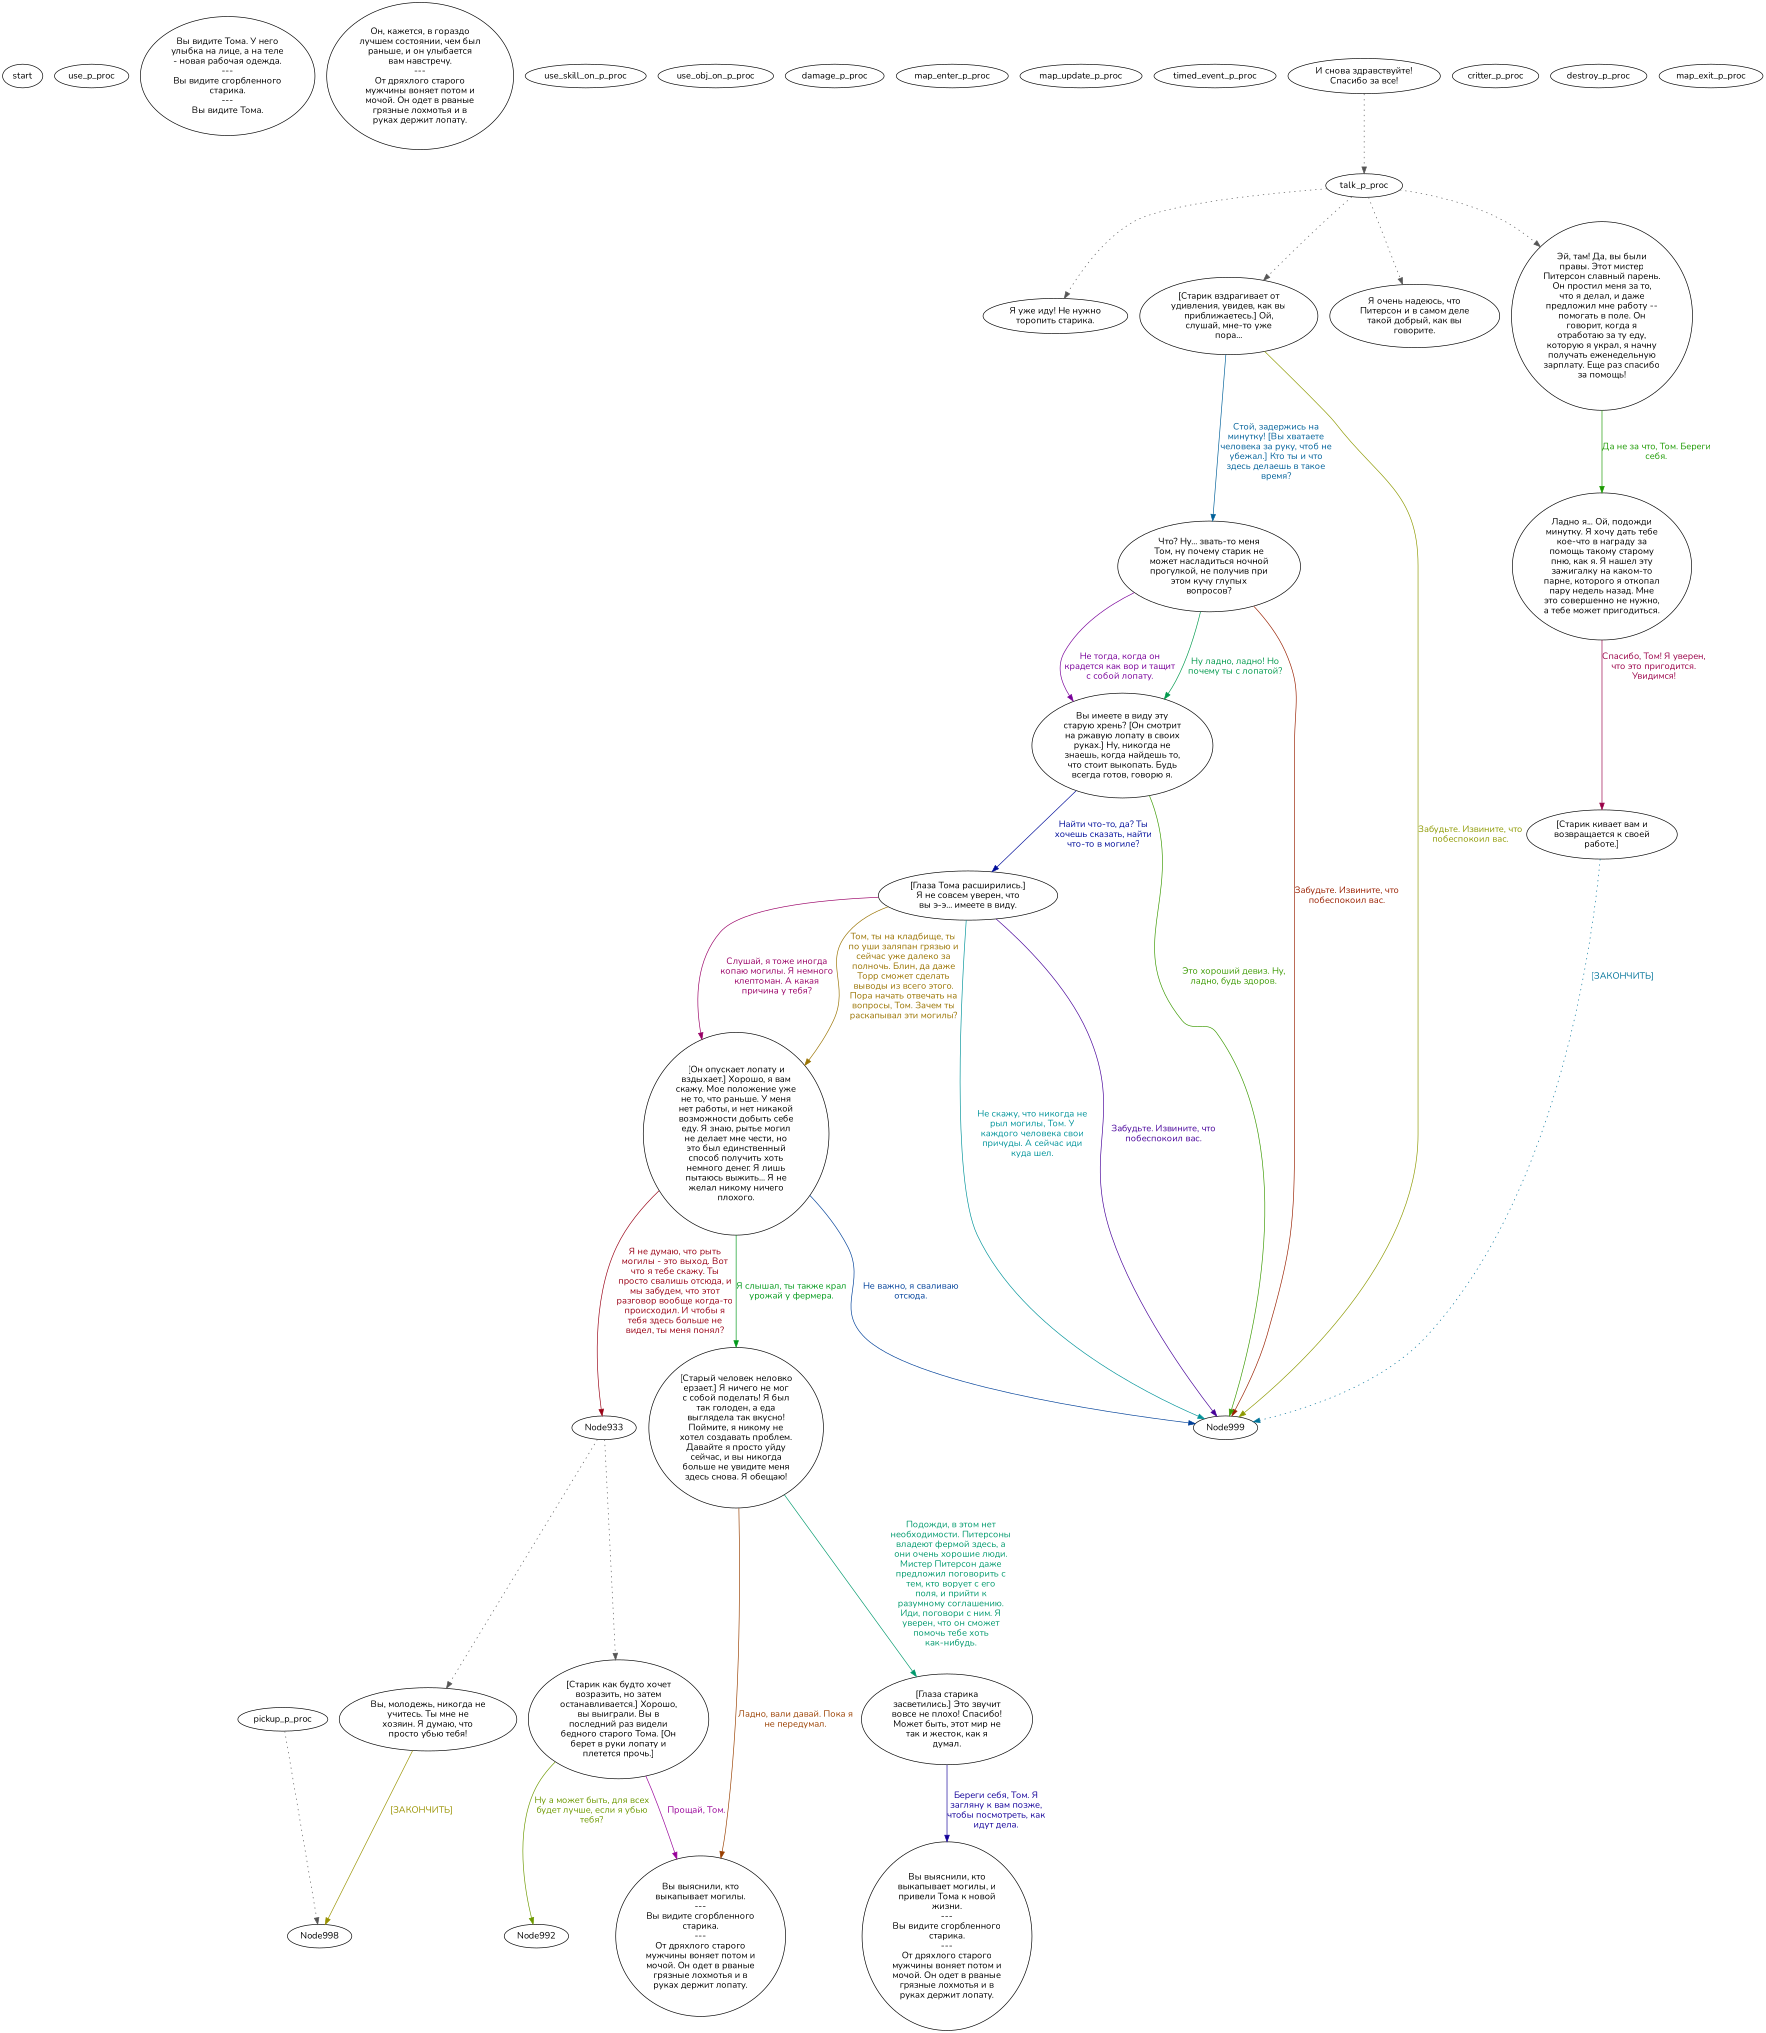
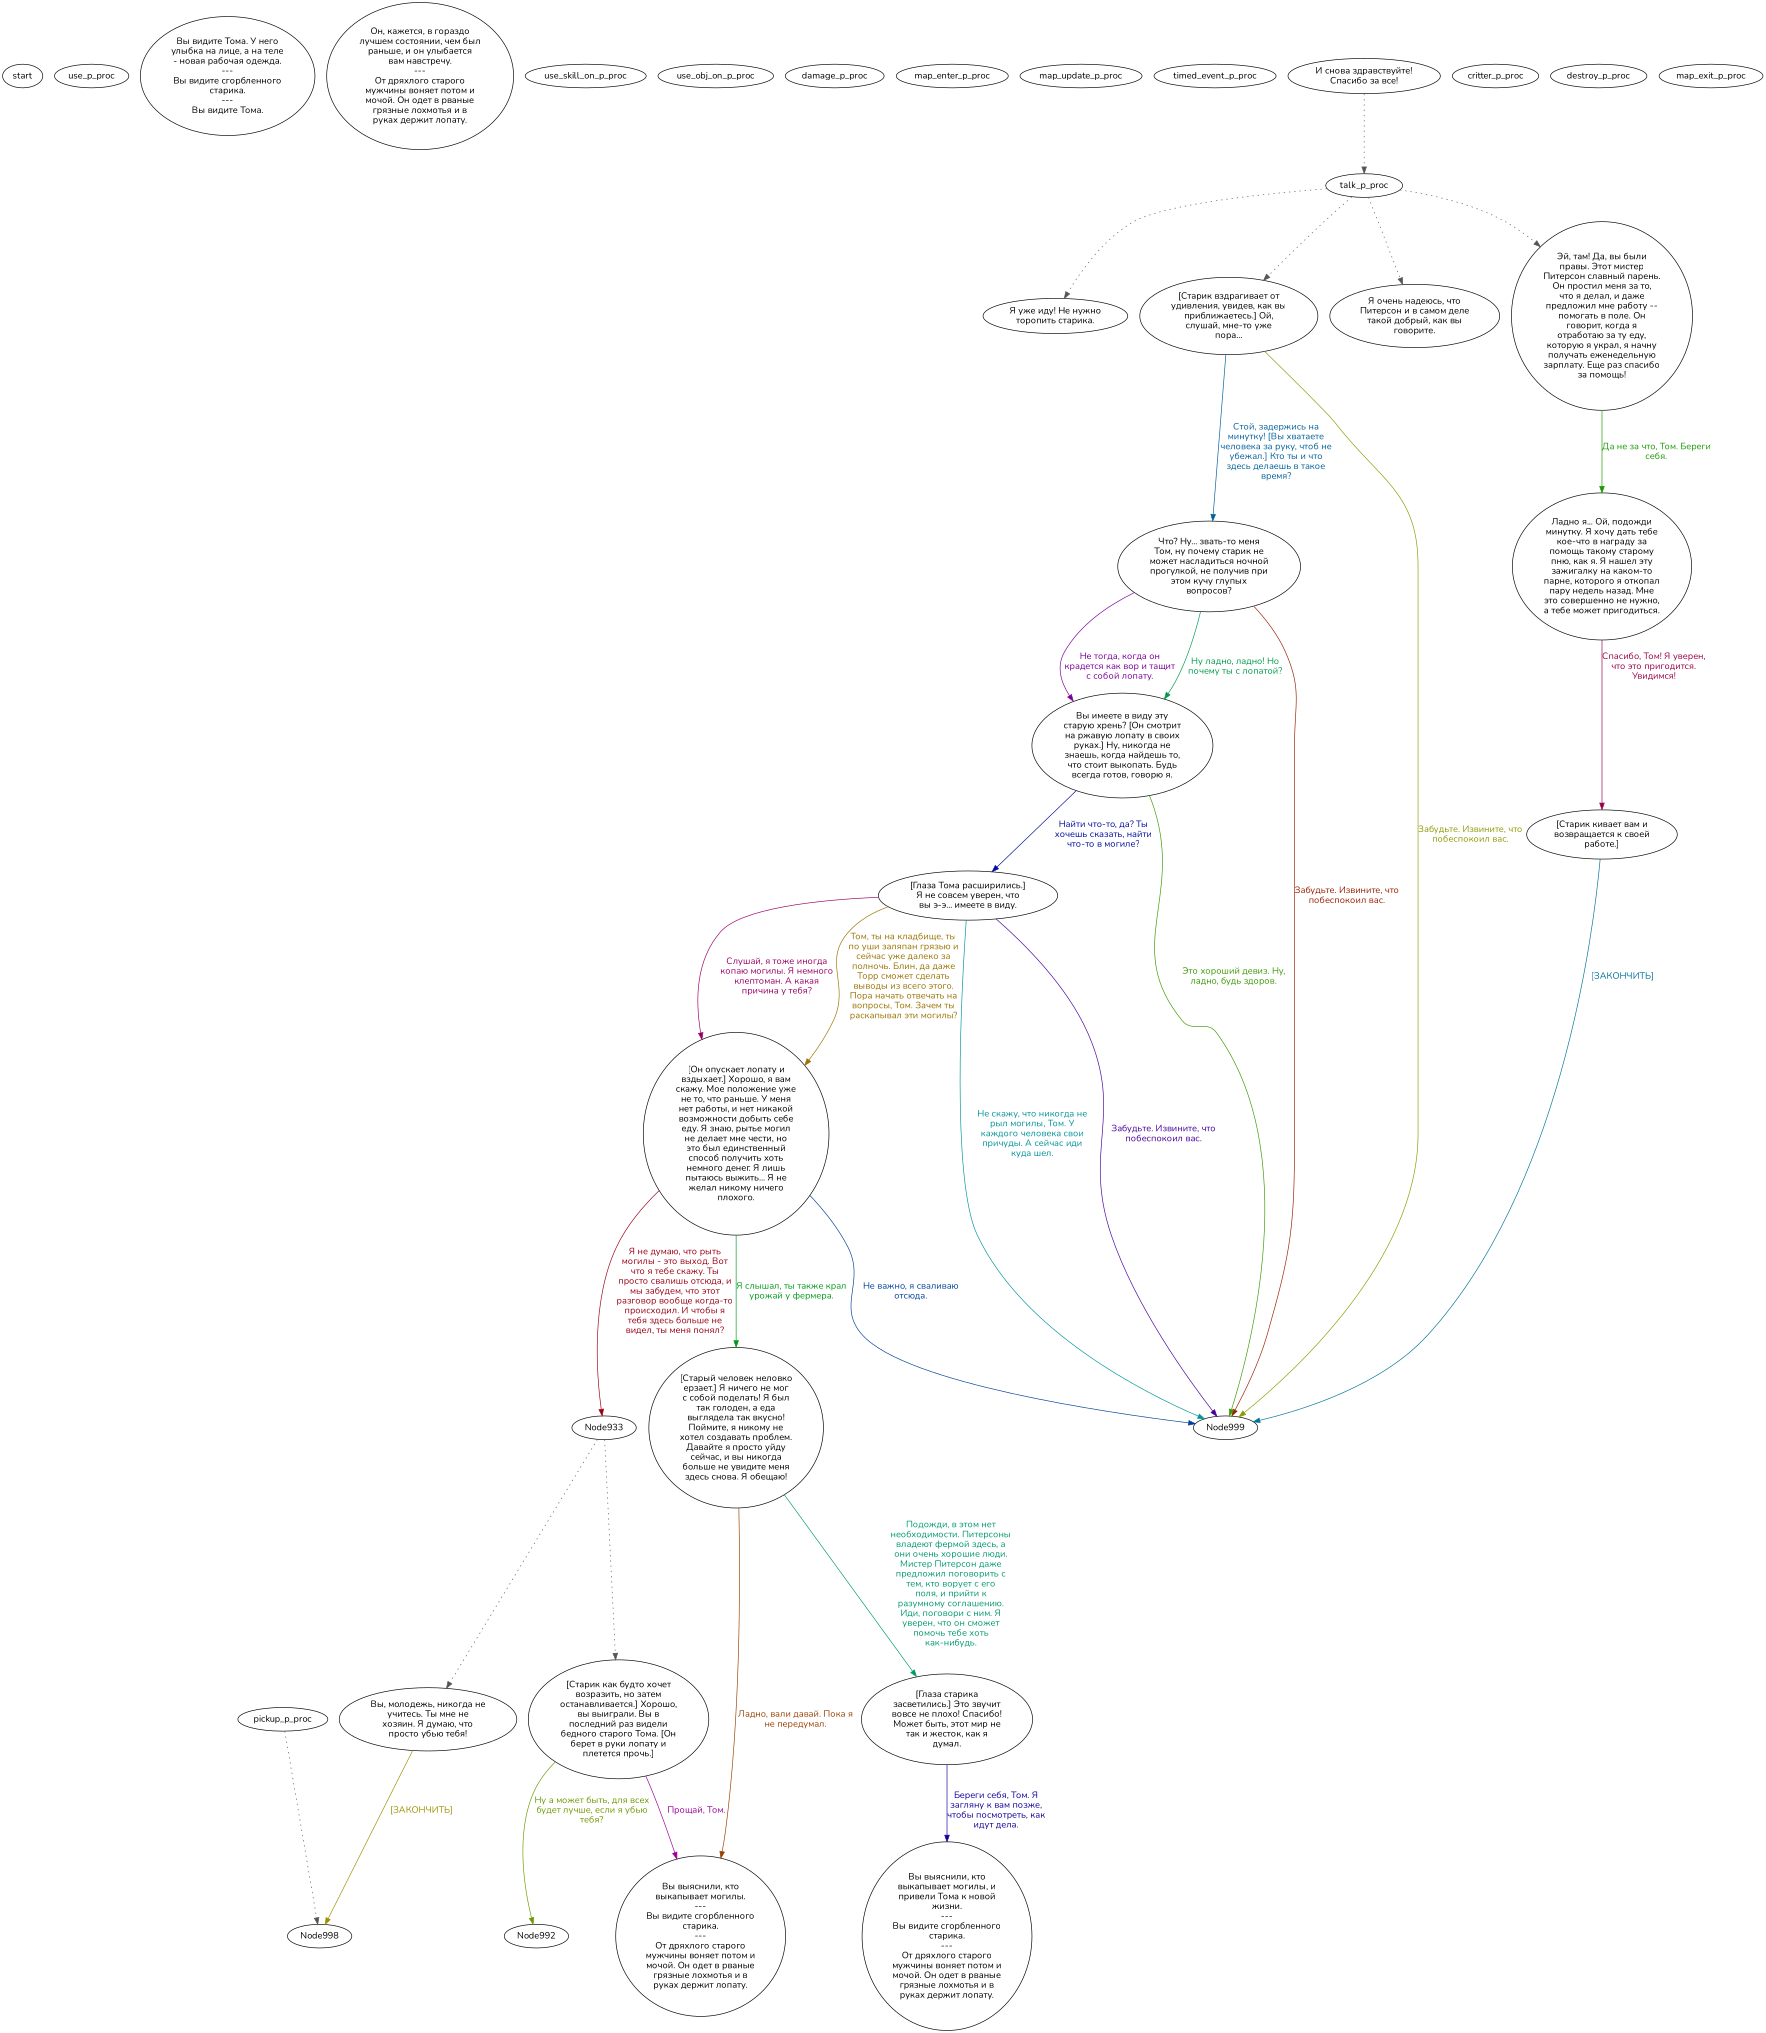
(1514, 1199) -> (1514, 1199)
